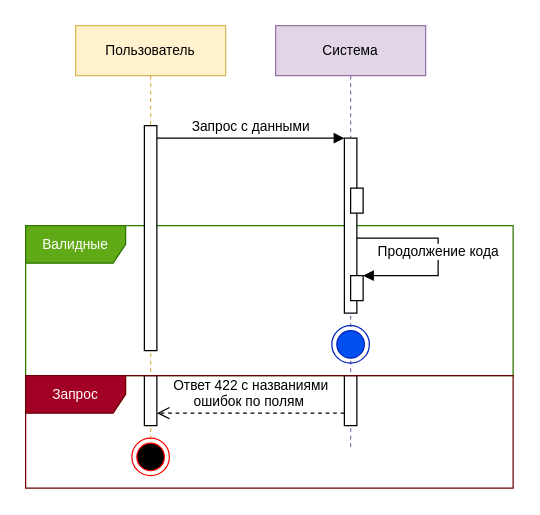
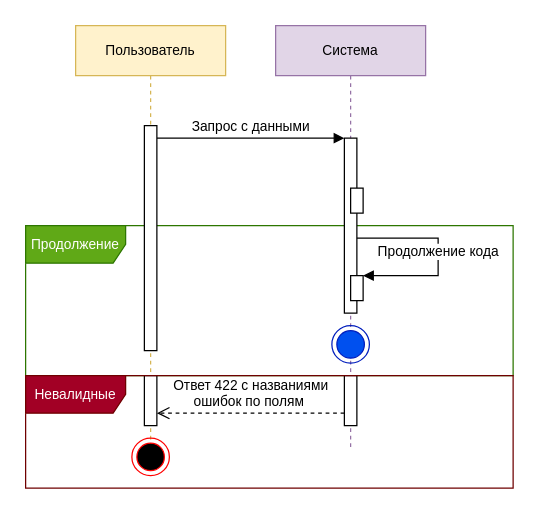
(76, 244) -> (76, 244)
(76, 394) -> (76, 394)
